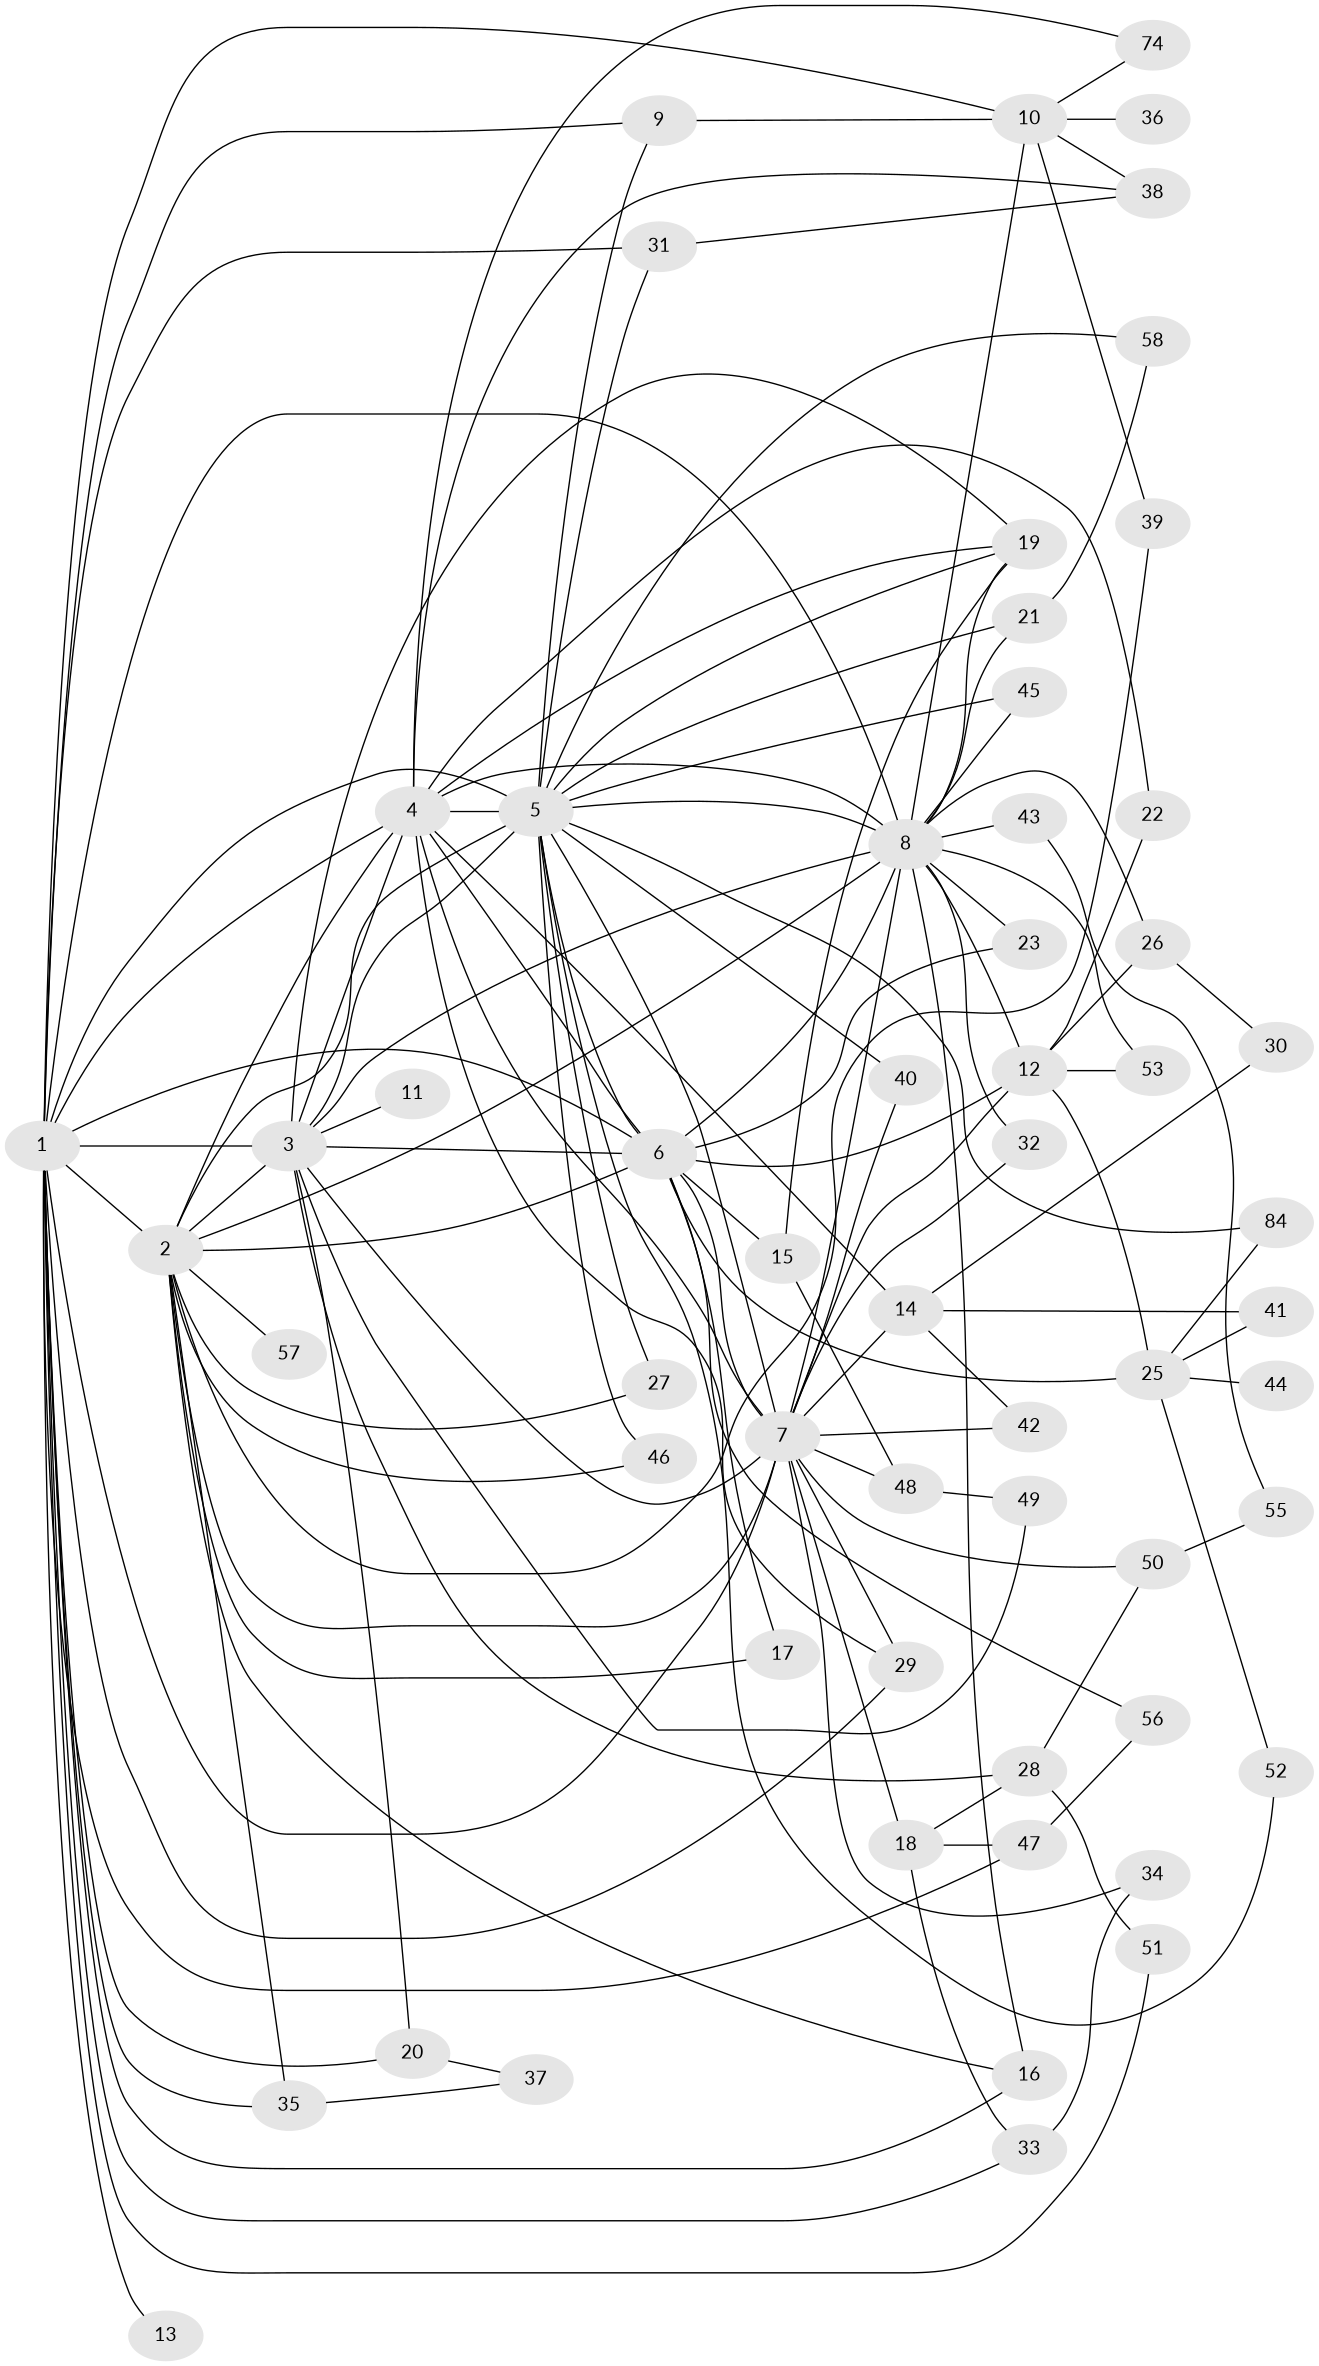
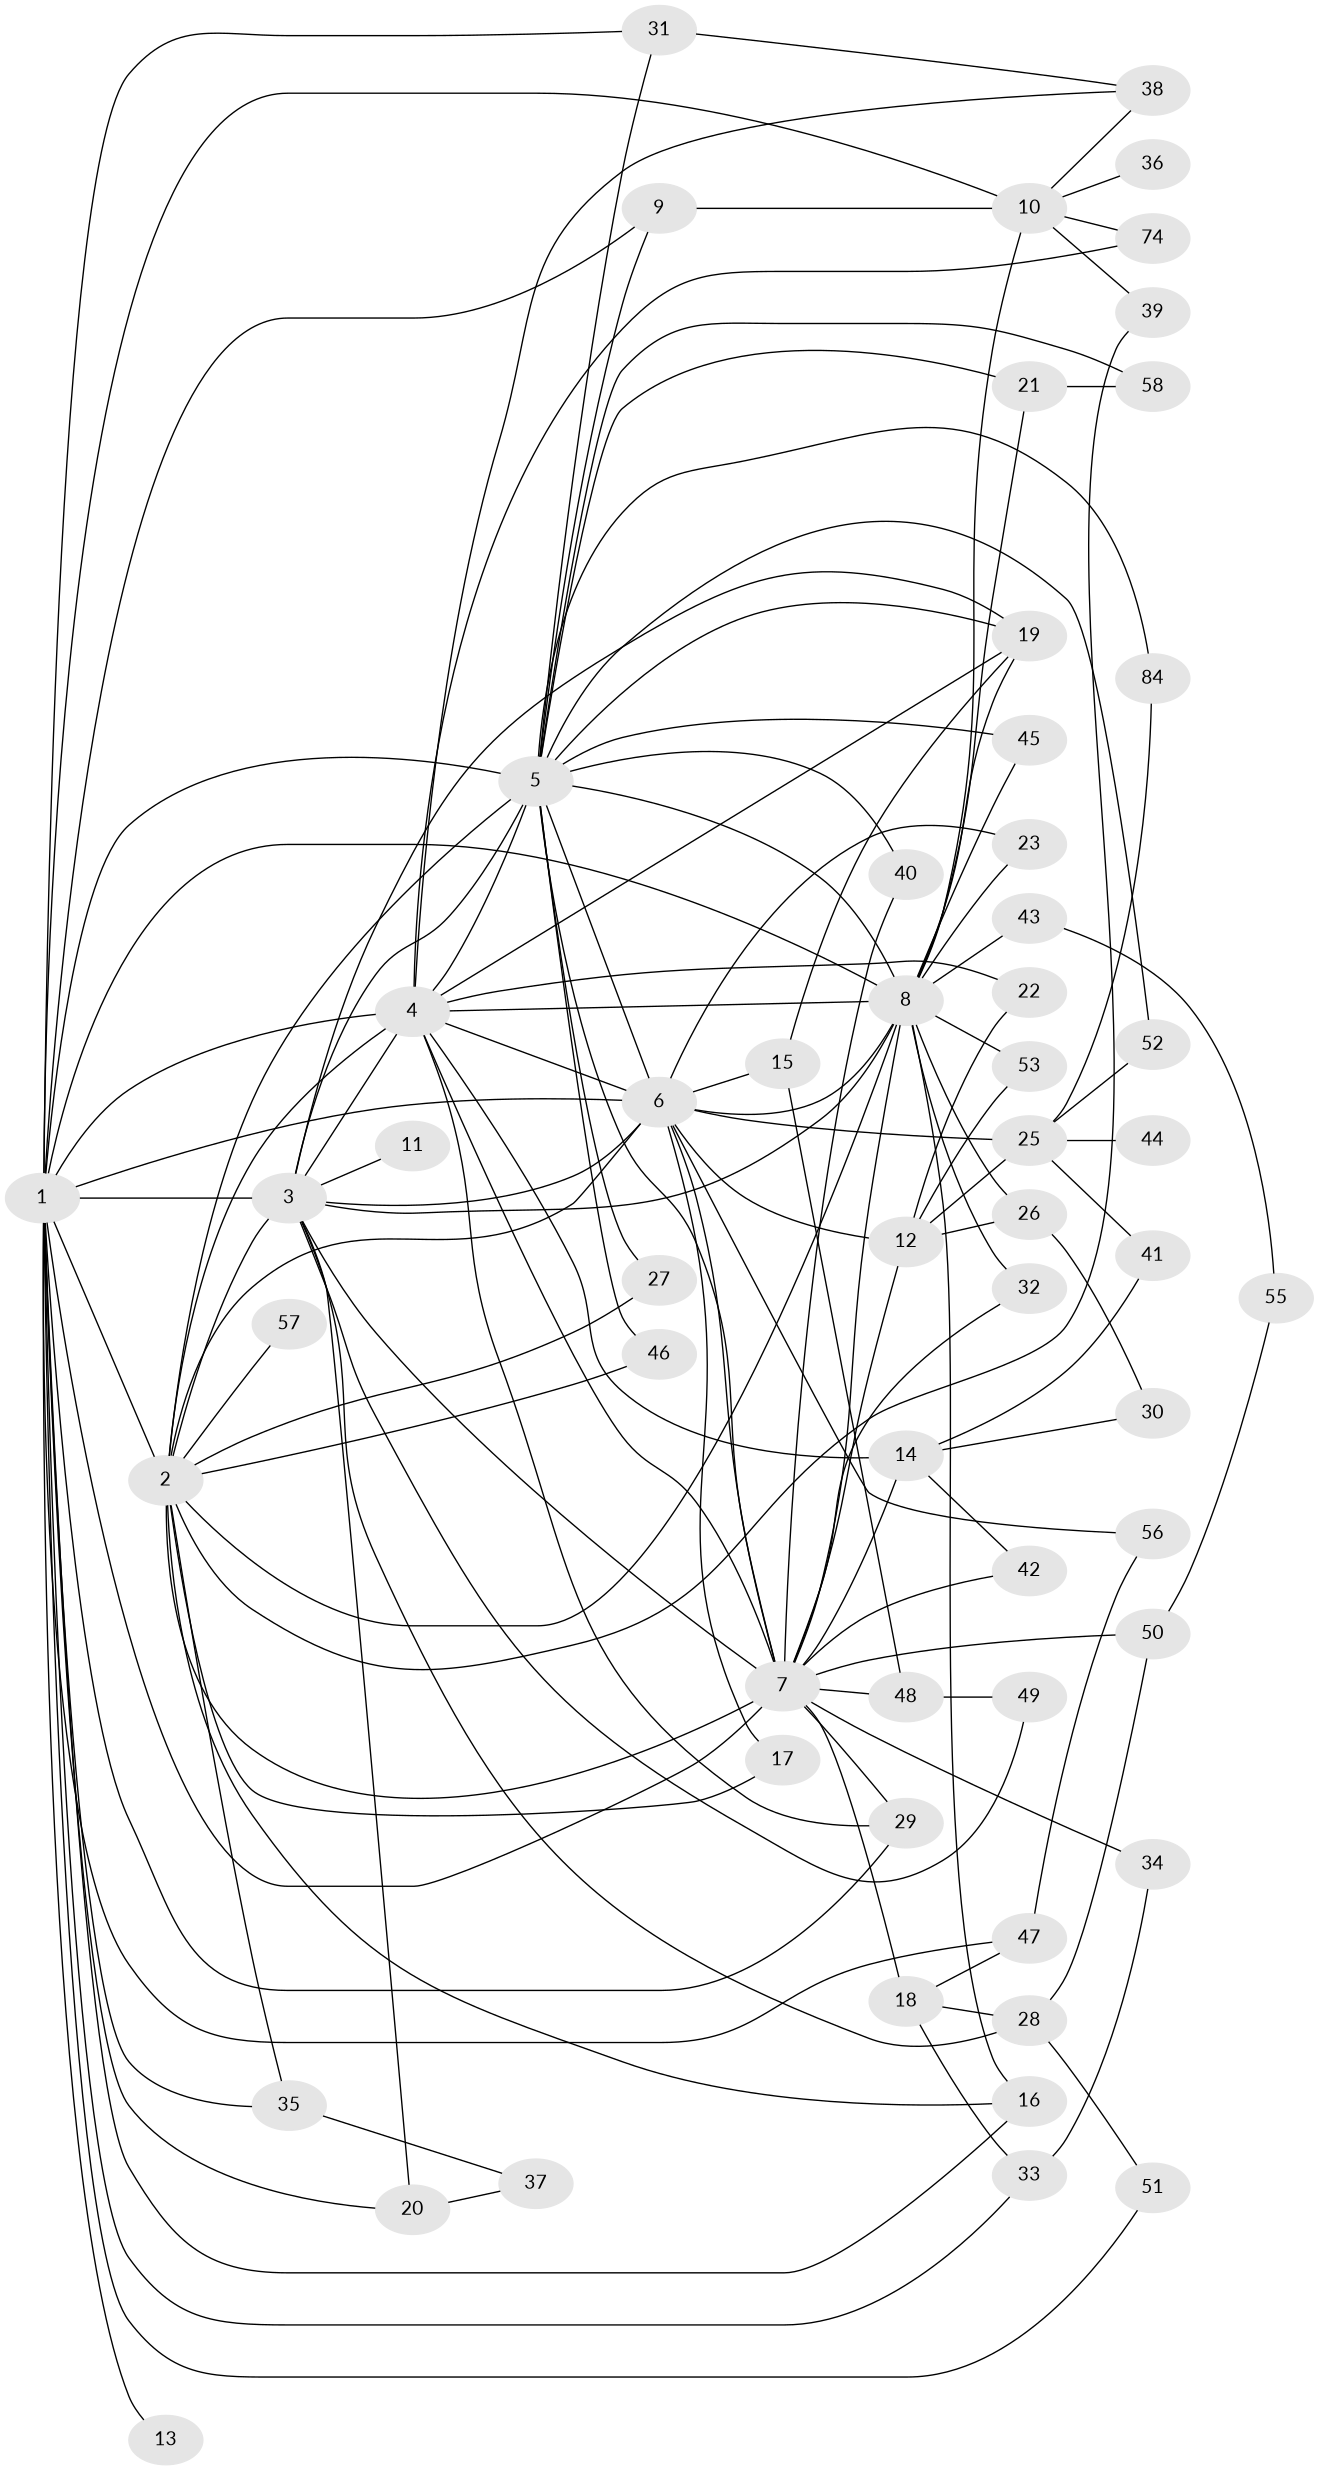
(982, 963) -> none
